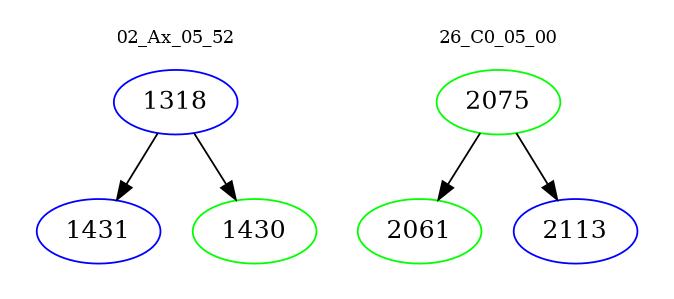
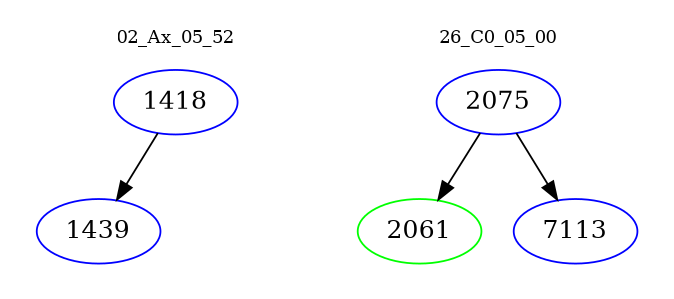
(176, 102) -> (176, 102)
(498, 102) -> (498, 102)
(99, 231) -> (99, 231)
(255, 231) -> none
(576, 231) -> (576, 231)
